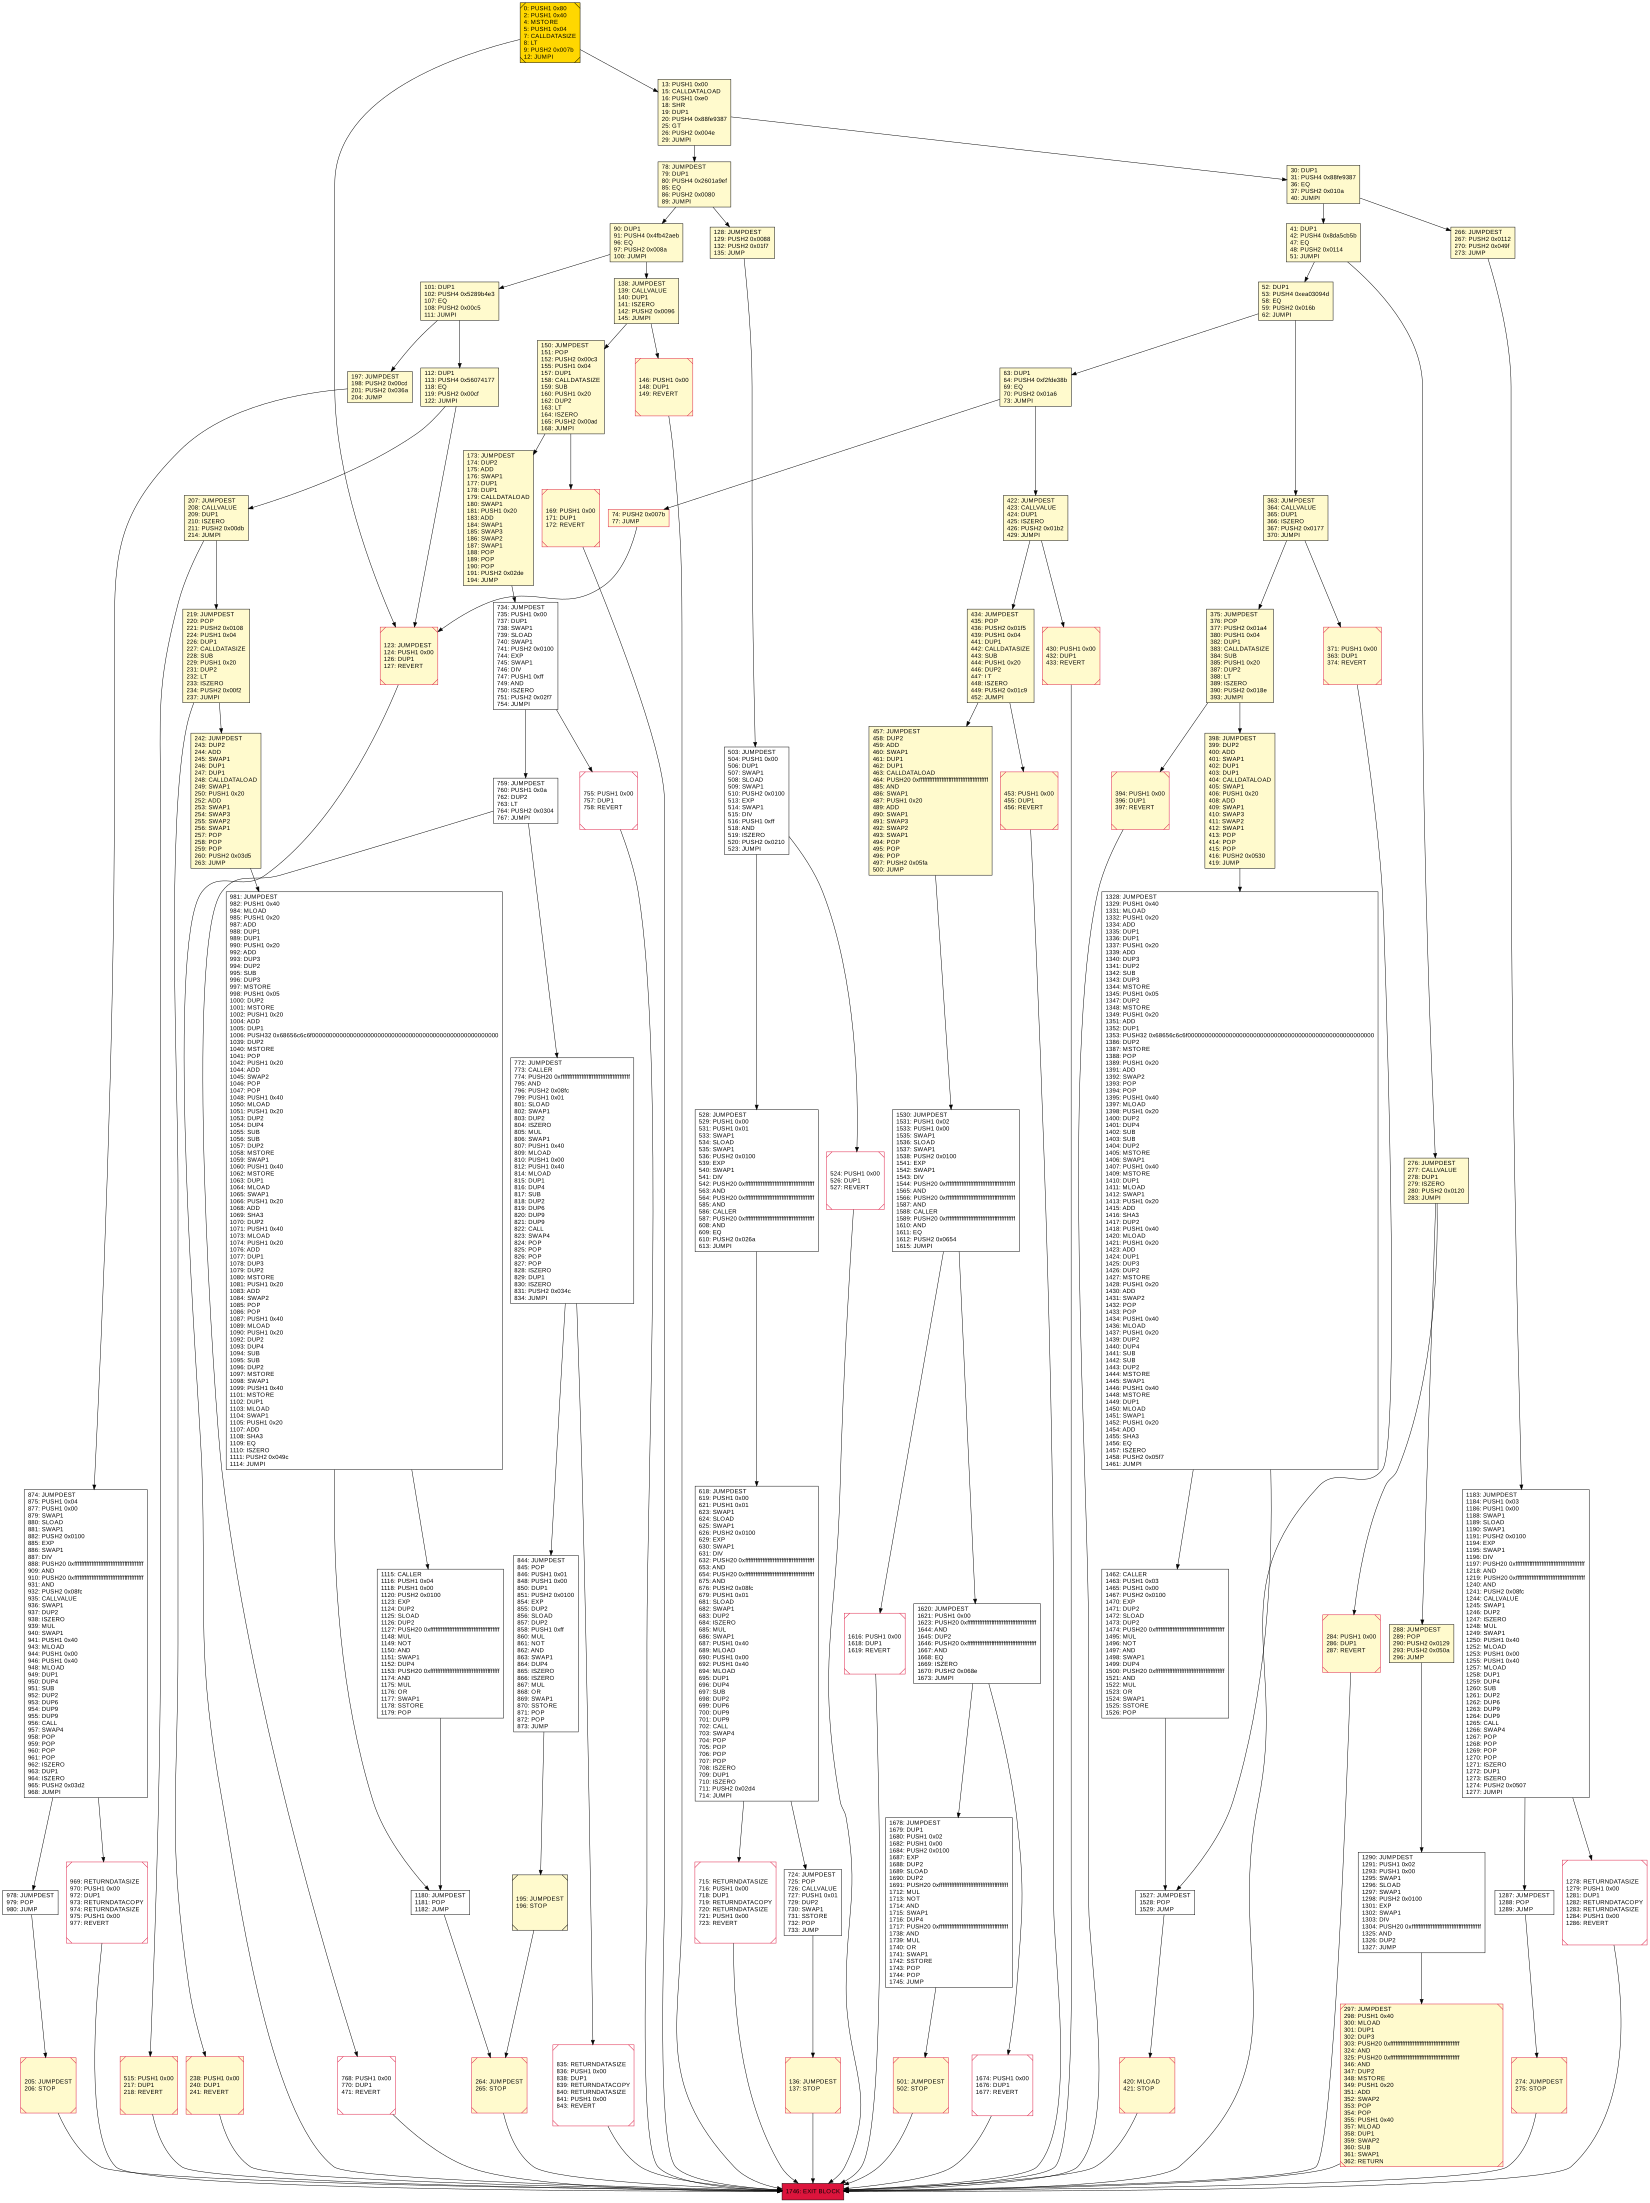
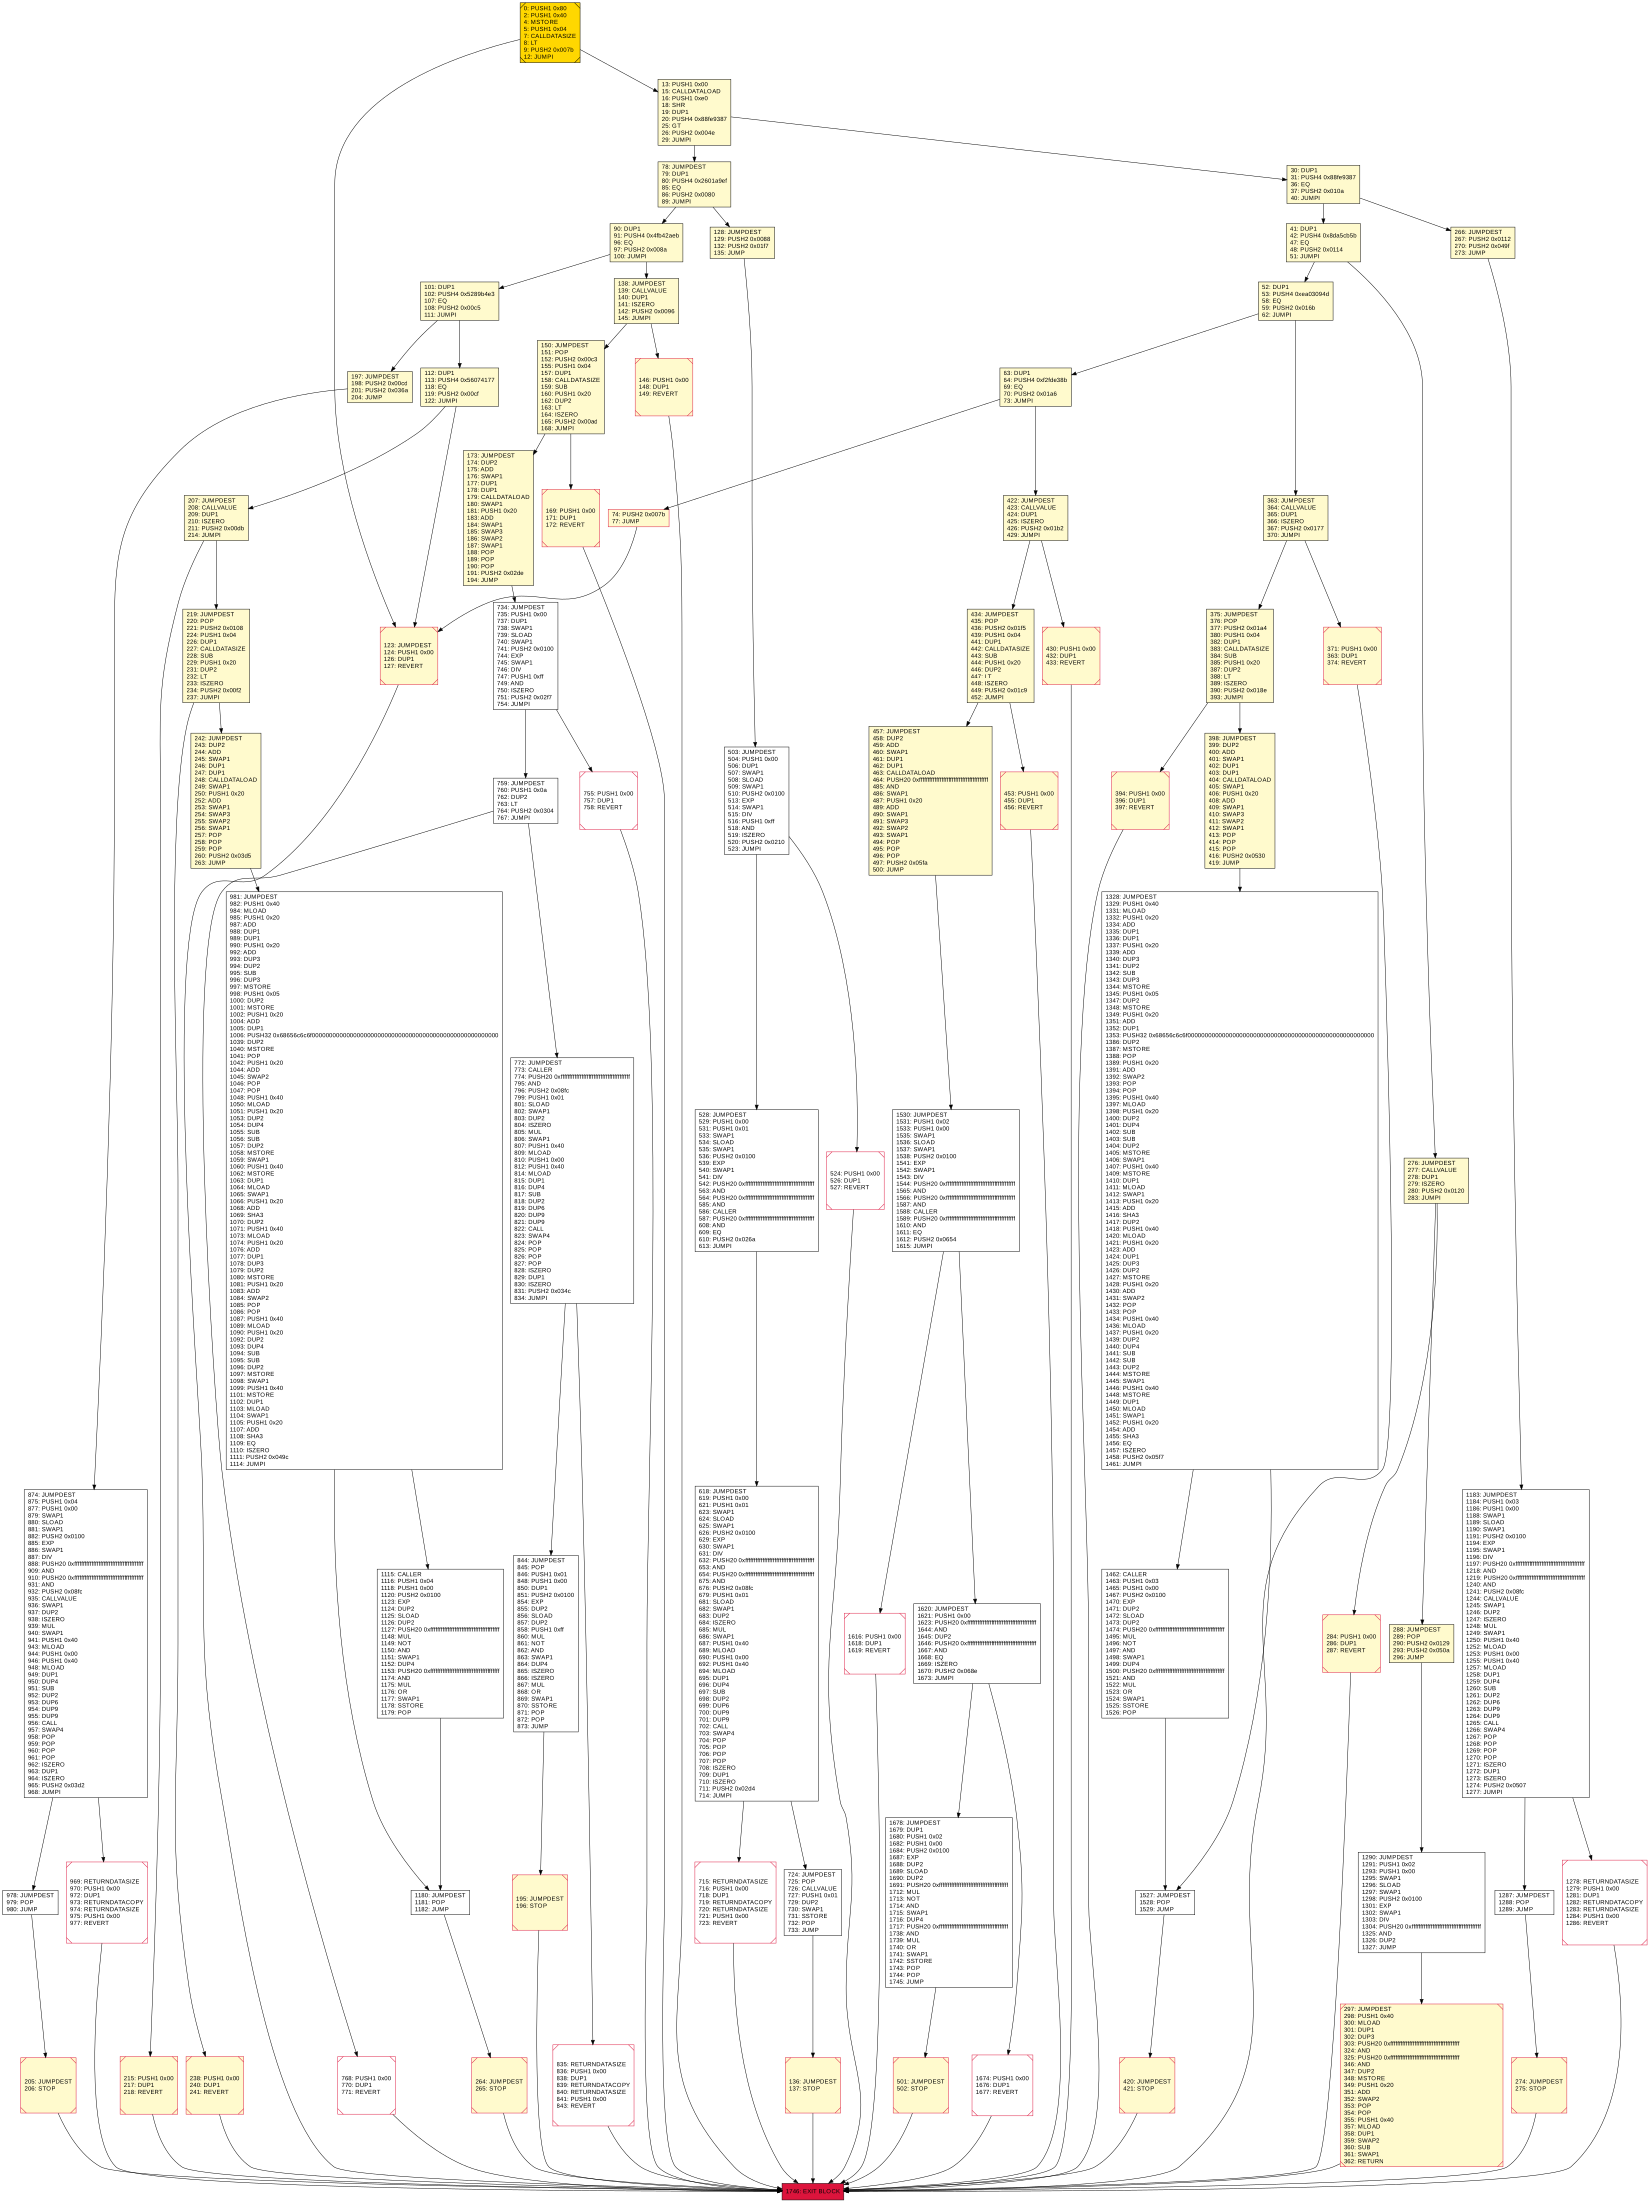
(540, 1903) -> (540, 1903)
(520, 1992) -> (547, 2164)
(149, 2085) -> (149, 2085)
(367, 2085) -> (367, 2085)
(1147, 2085) -> (1147, 2085)
